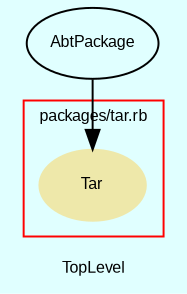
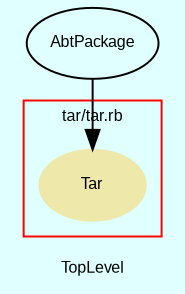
(94, 117) -> (93, 117)
